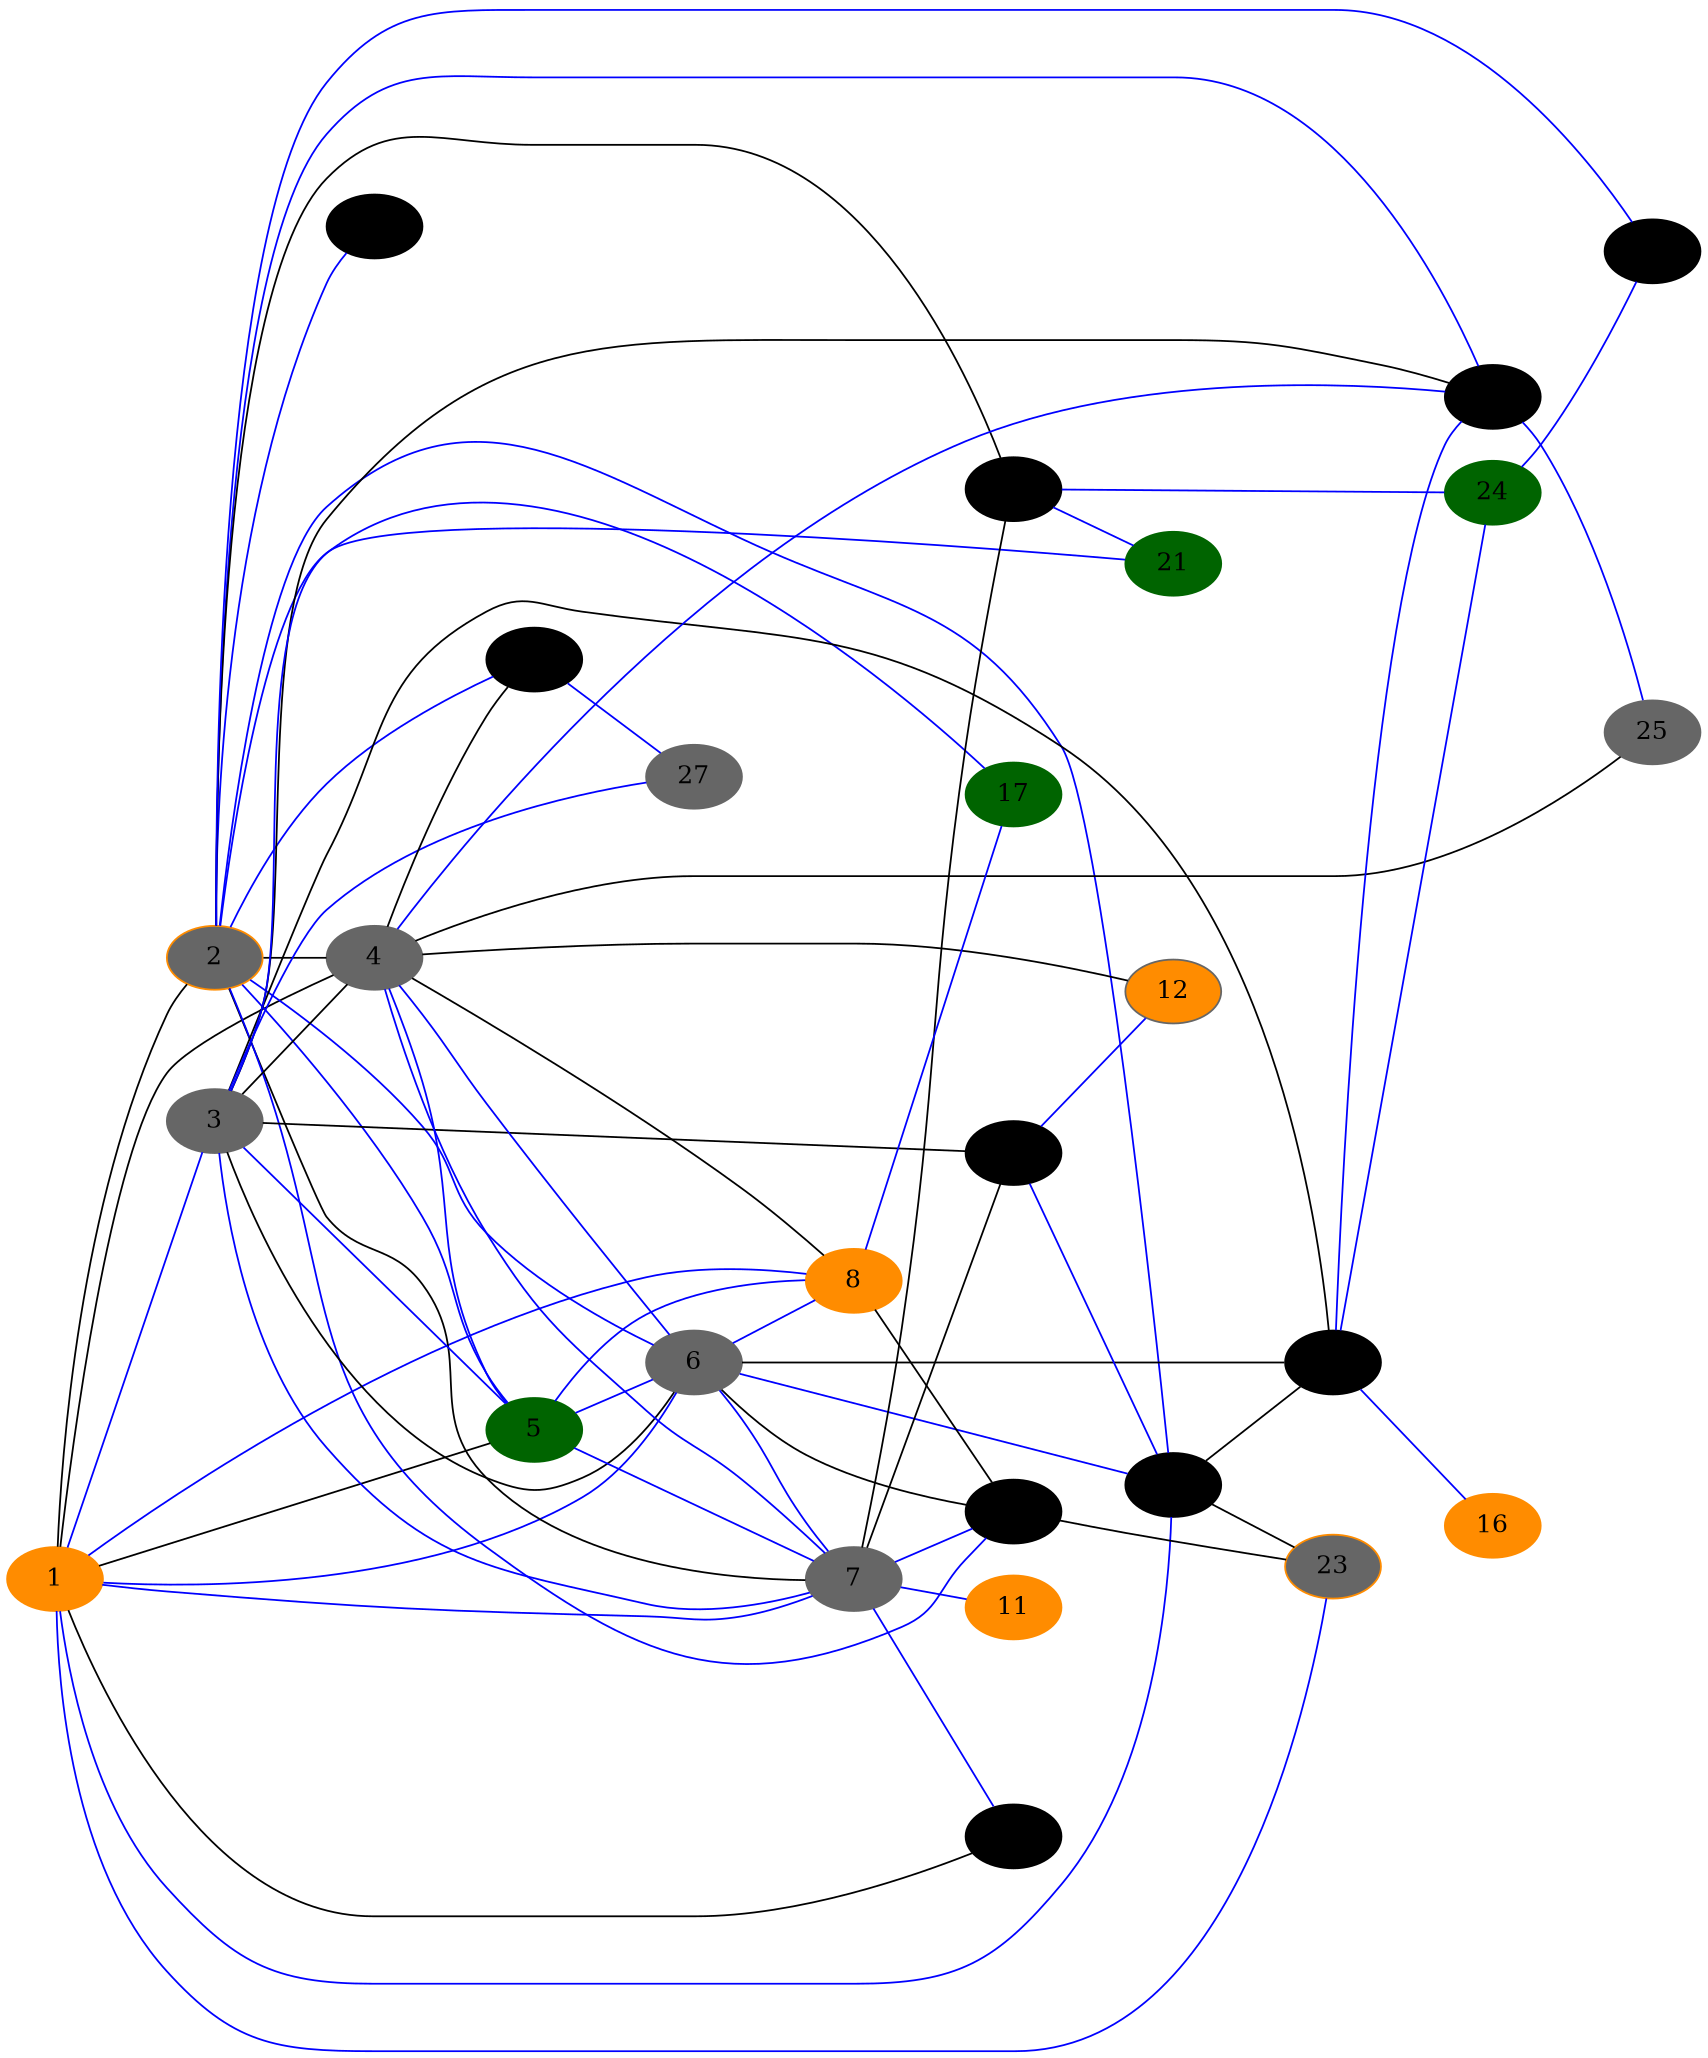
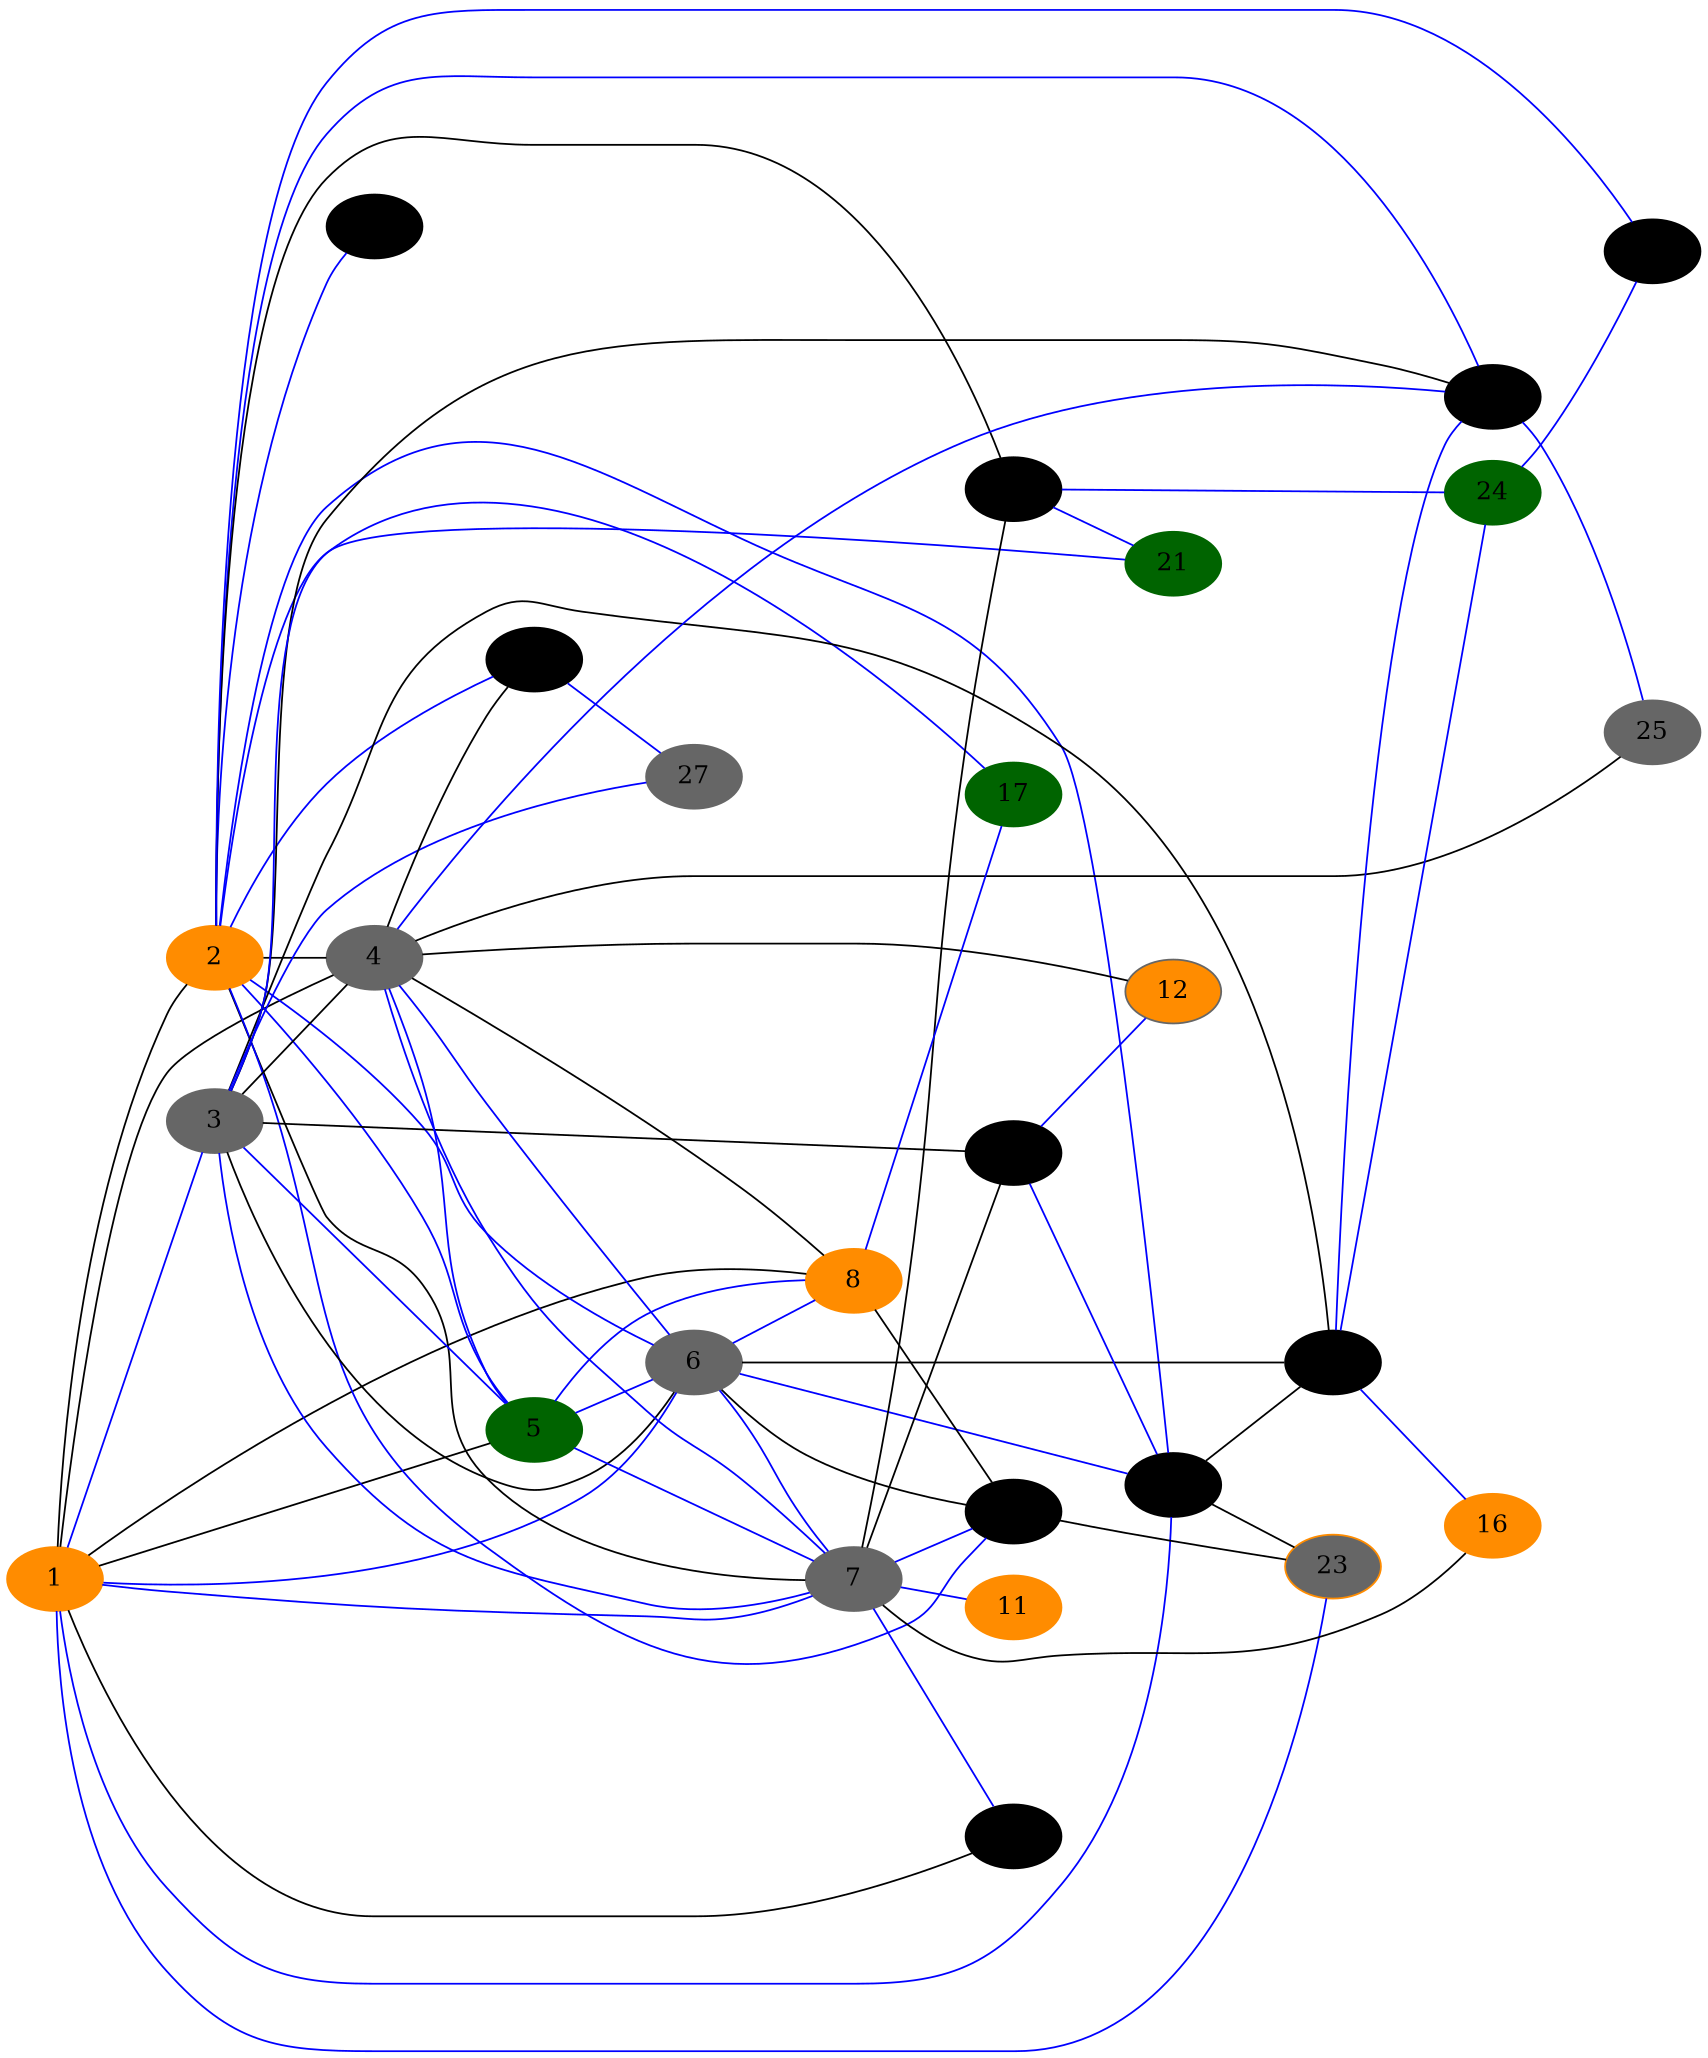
(215, 958) -> (215, 958)
(427, 1355) -> (427, 1355)
none -> (1179, 1653)
